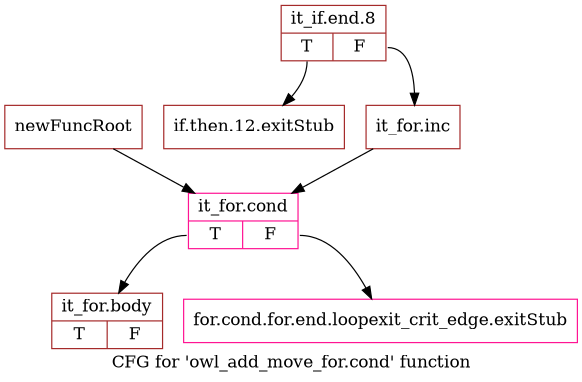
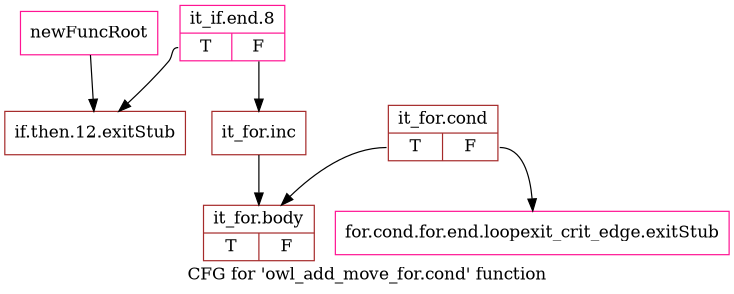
(334, 33) -> (232, 33)
(73, 127) -> (89, 33)
(149, 168) -> (92, 77)
(338, 168) -> (259, 174)
(243, 221) -> (443, 133)
